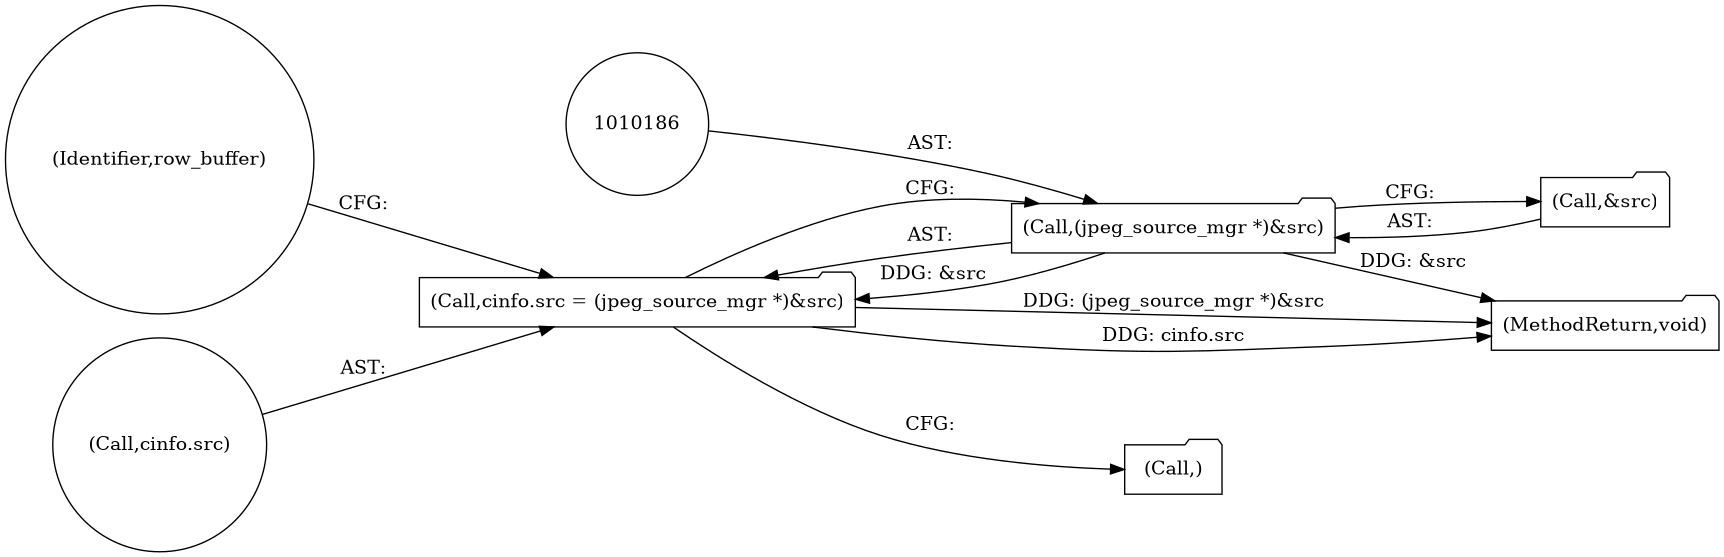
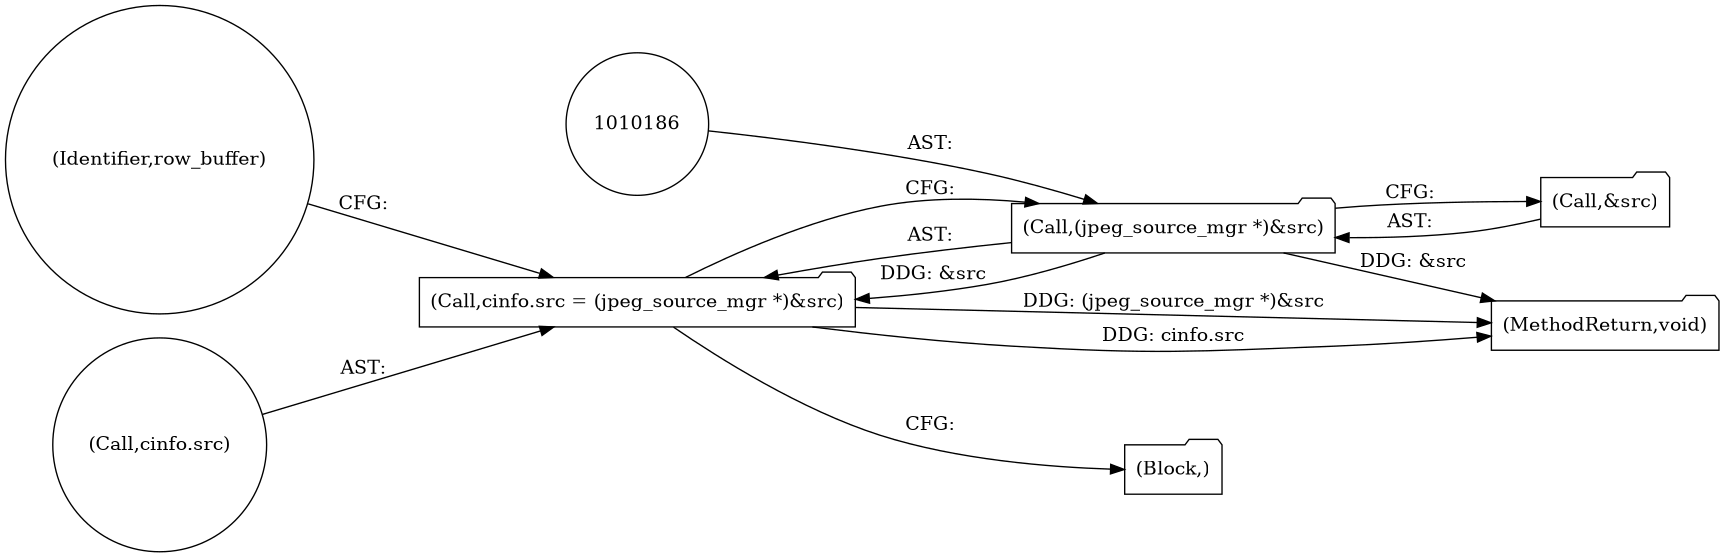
(1173, 470) -> (1173, 470)
